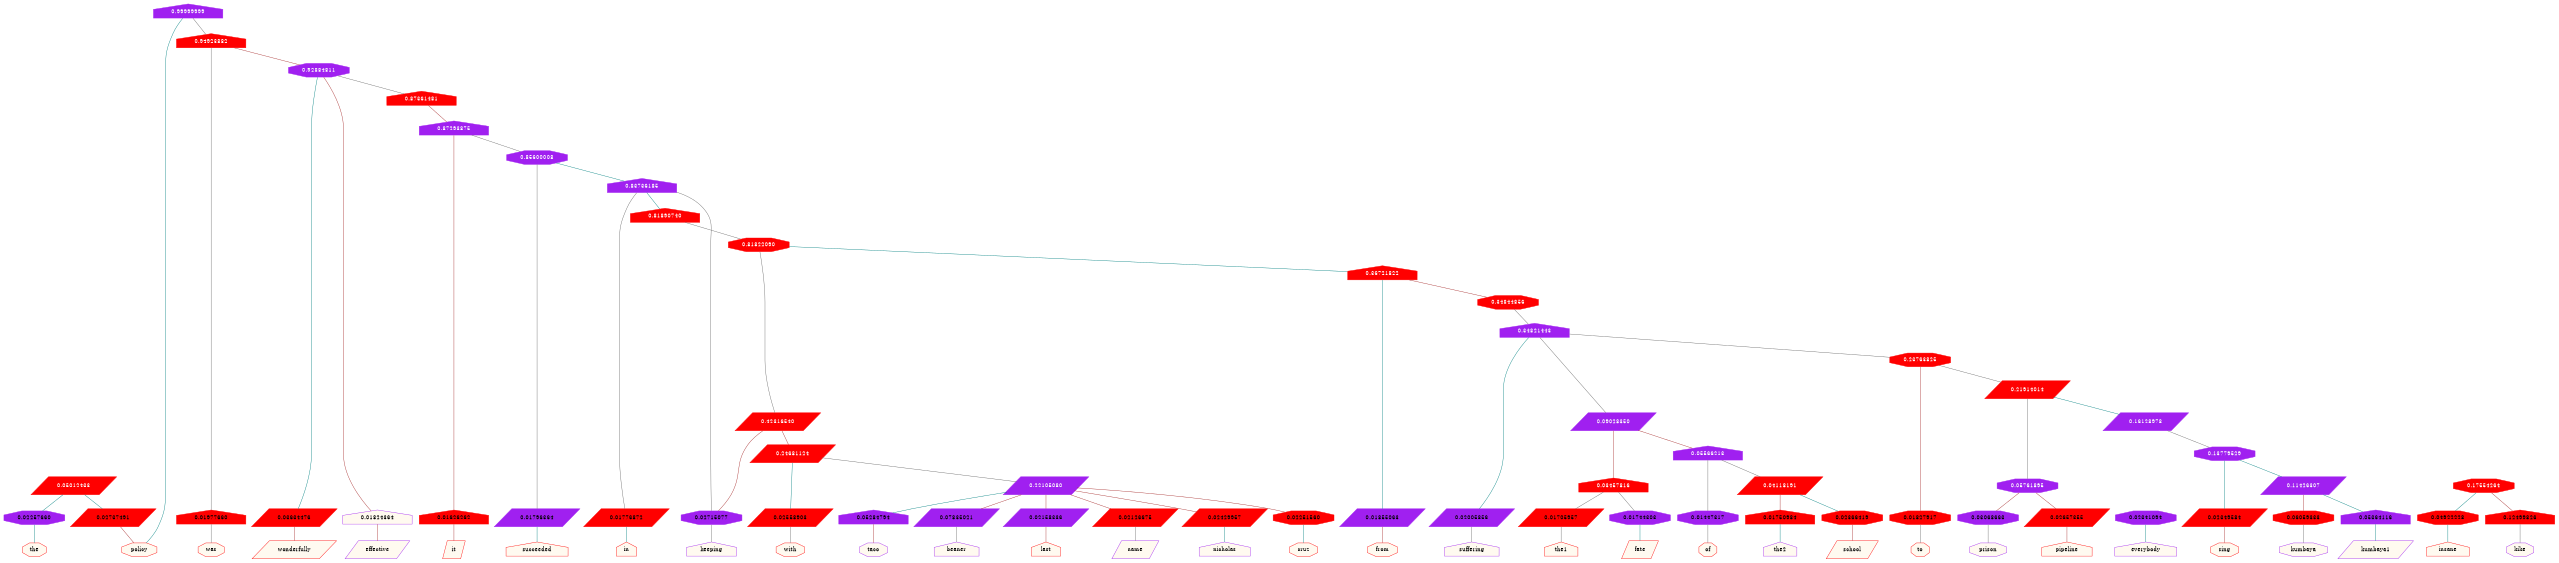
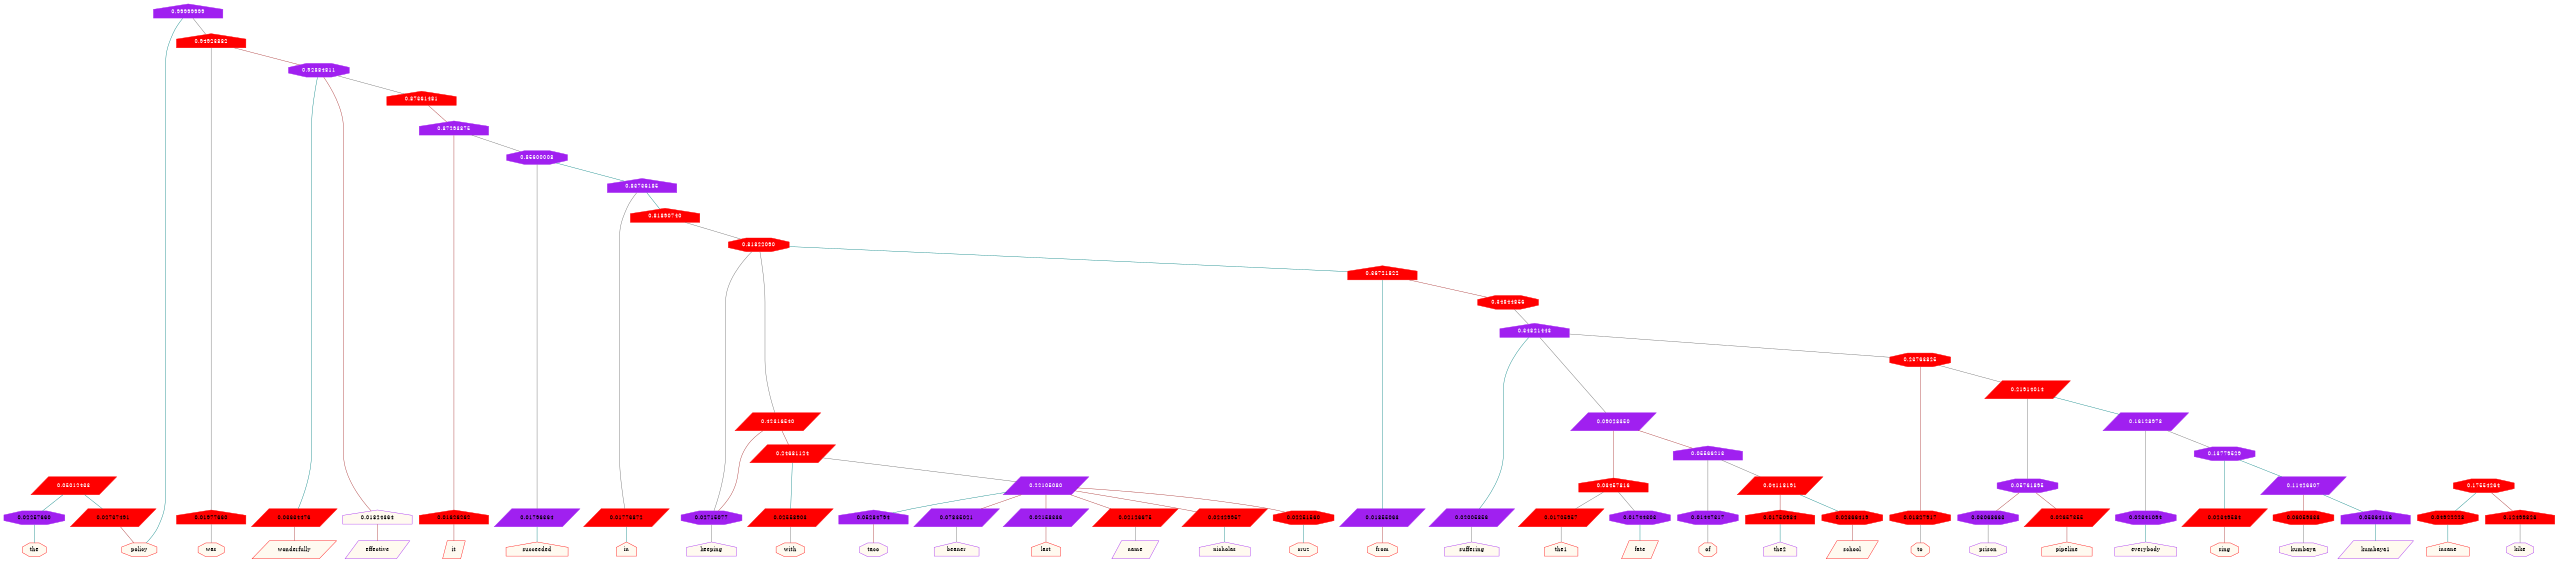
(711, 343) -> (726, 378)
none -> (2146, 471)
